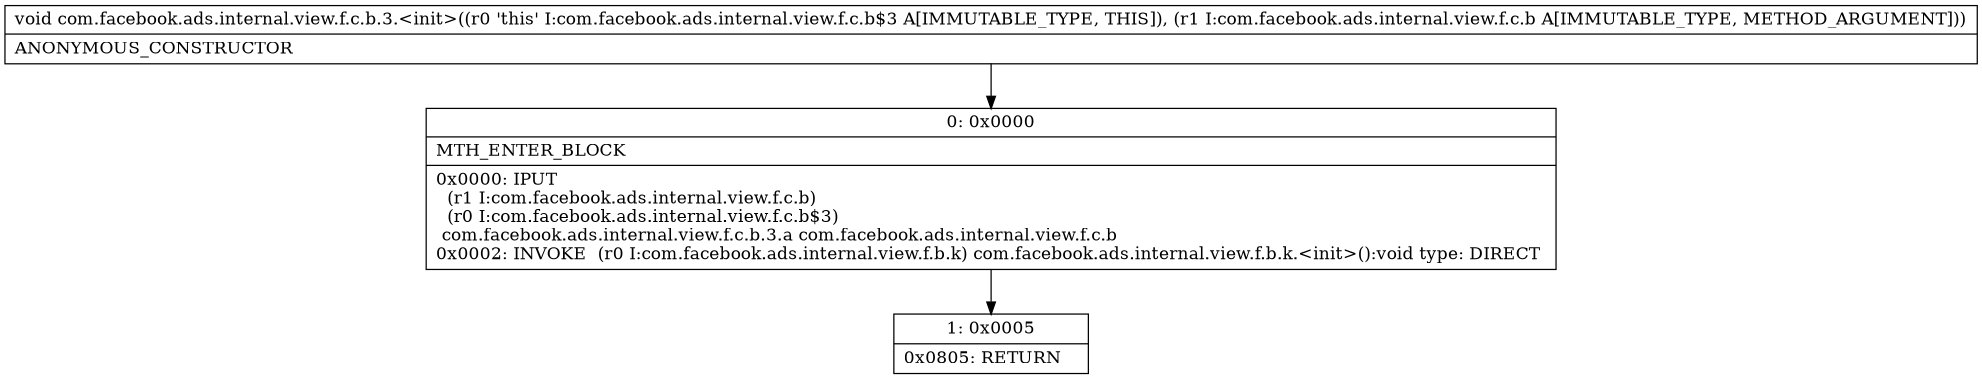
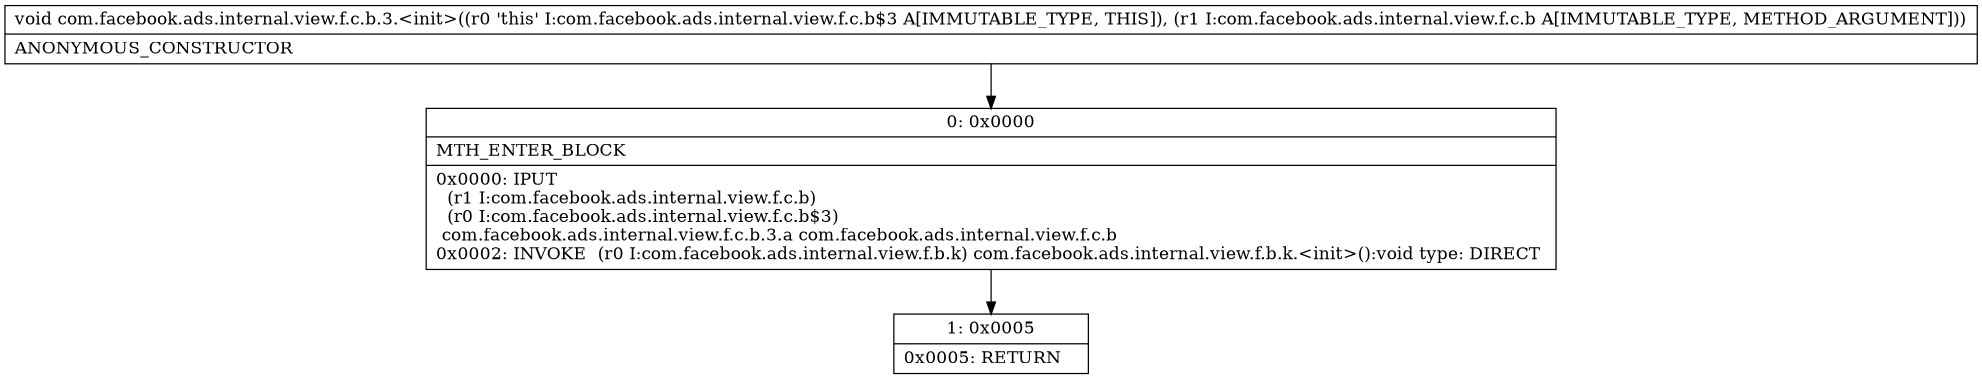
(991, 358) -> (991, 358)
